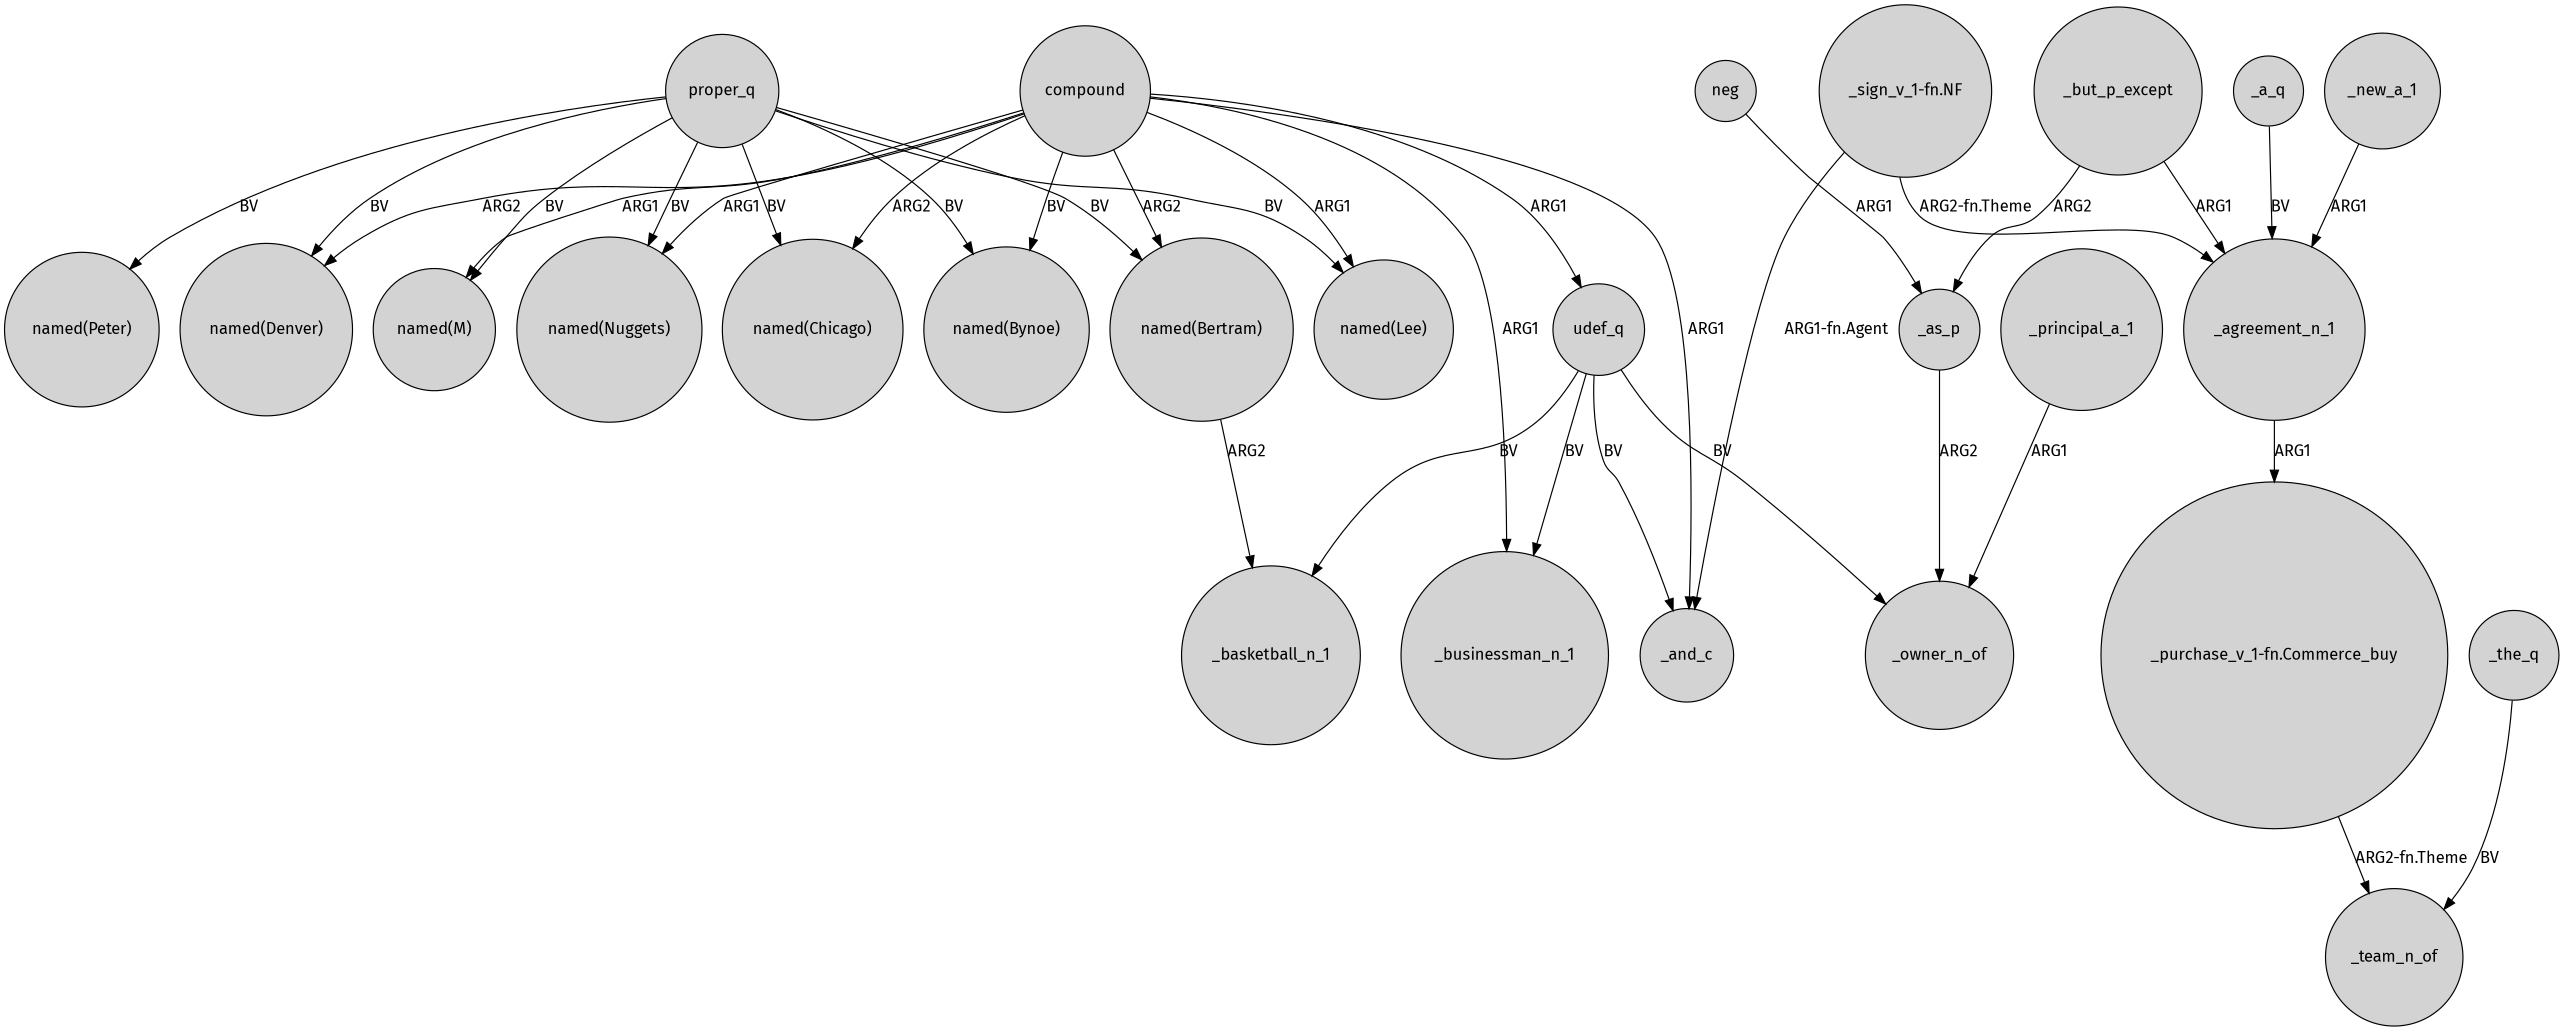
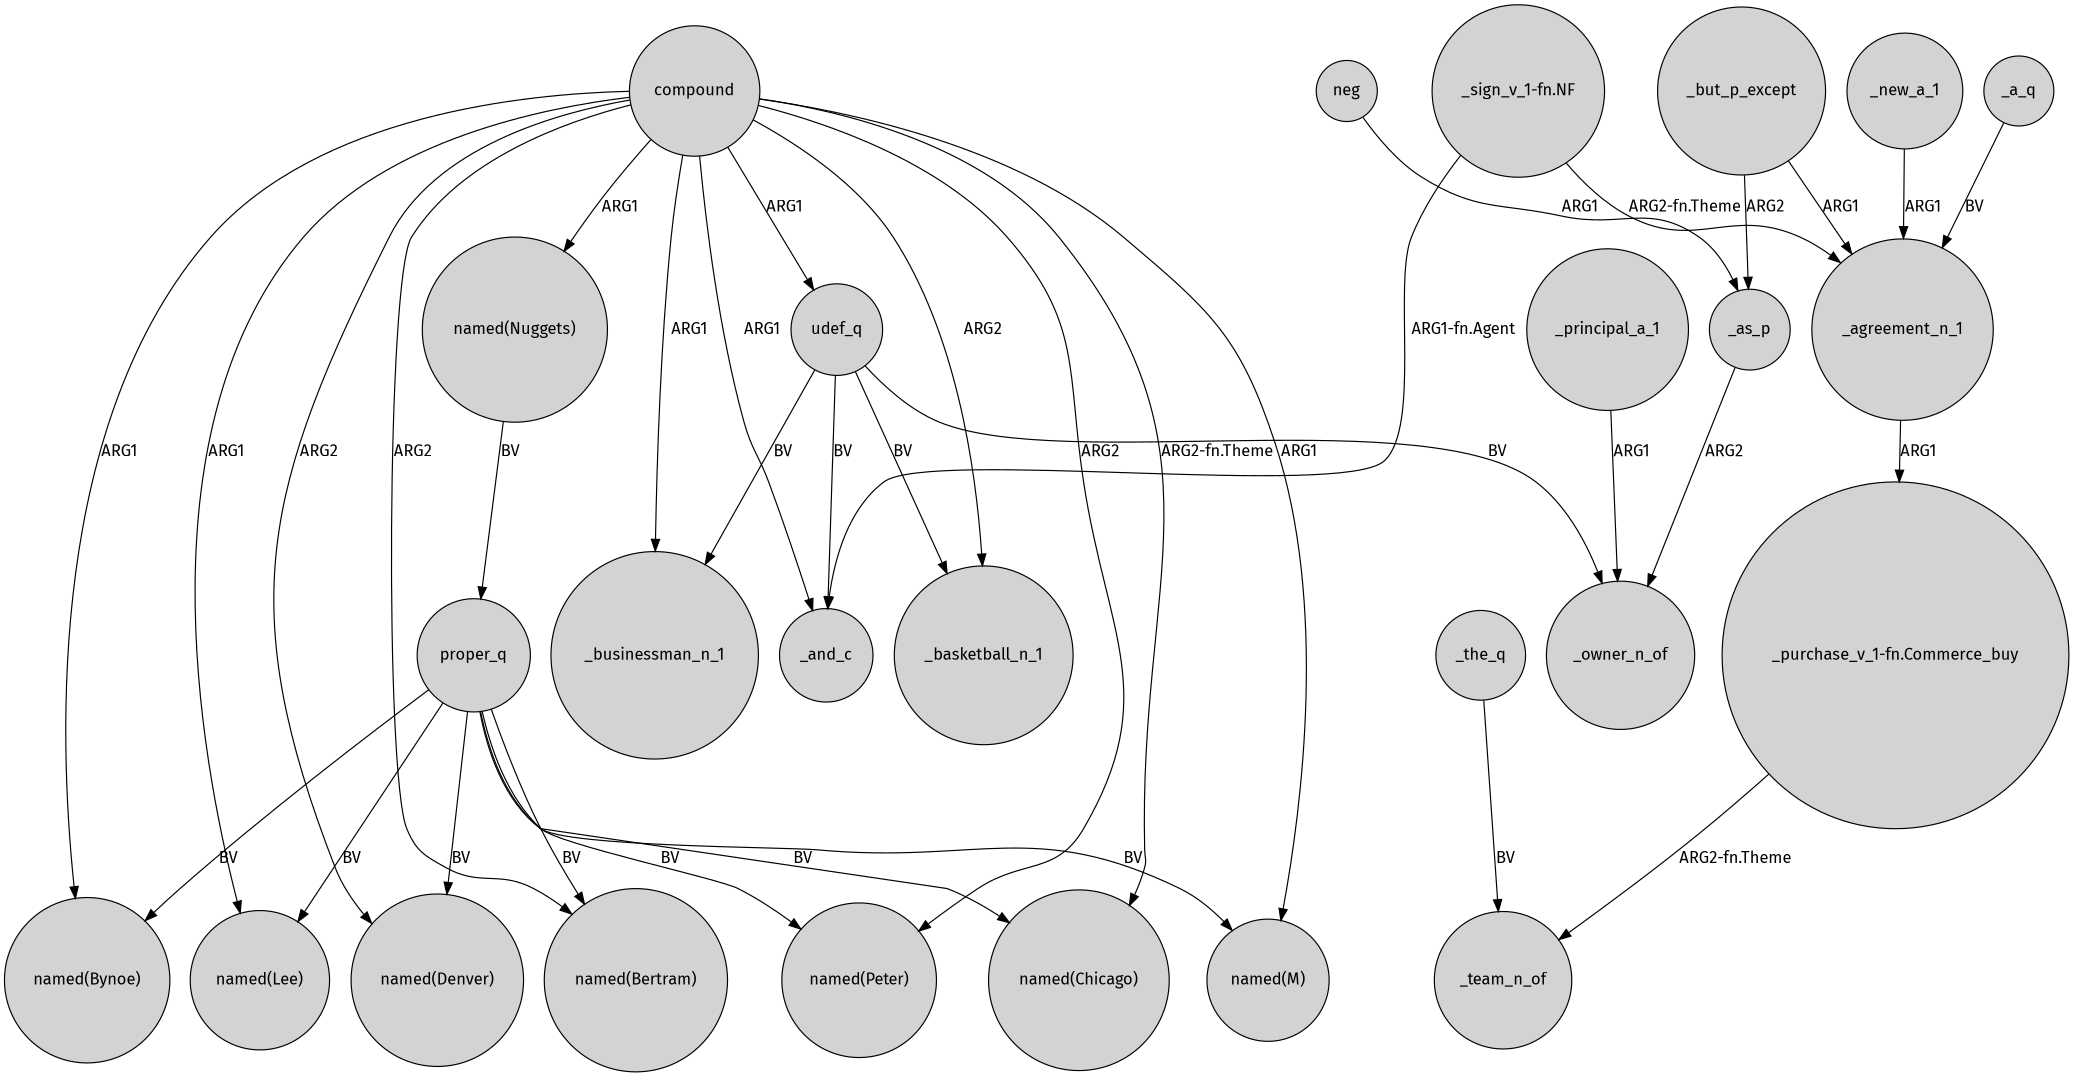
(680, 179) -> (493, 504)
(912, 207) -> (1218, 452)
(1056, 207) -> (119, 452)
none -> (1083, 480)
(1235, 488) -> (927, 303)
